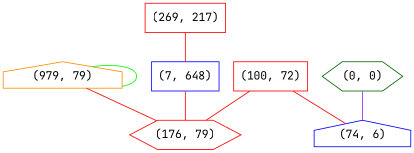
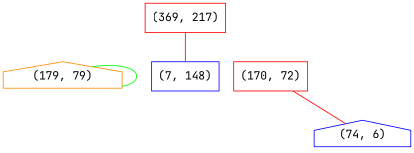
(185, 18) -> (185, 18)
(63, 76) -> (63, 76)
(185, 76) -> (185, 76)
(271, 76) -> (271, 76)
(362, 76) -> none
(185, 135) -> none
